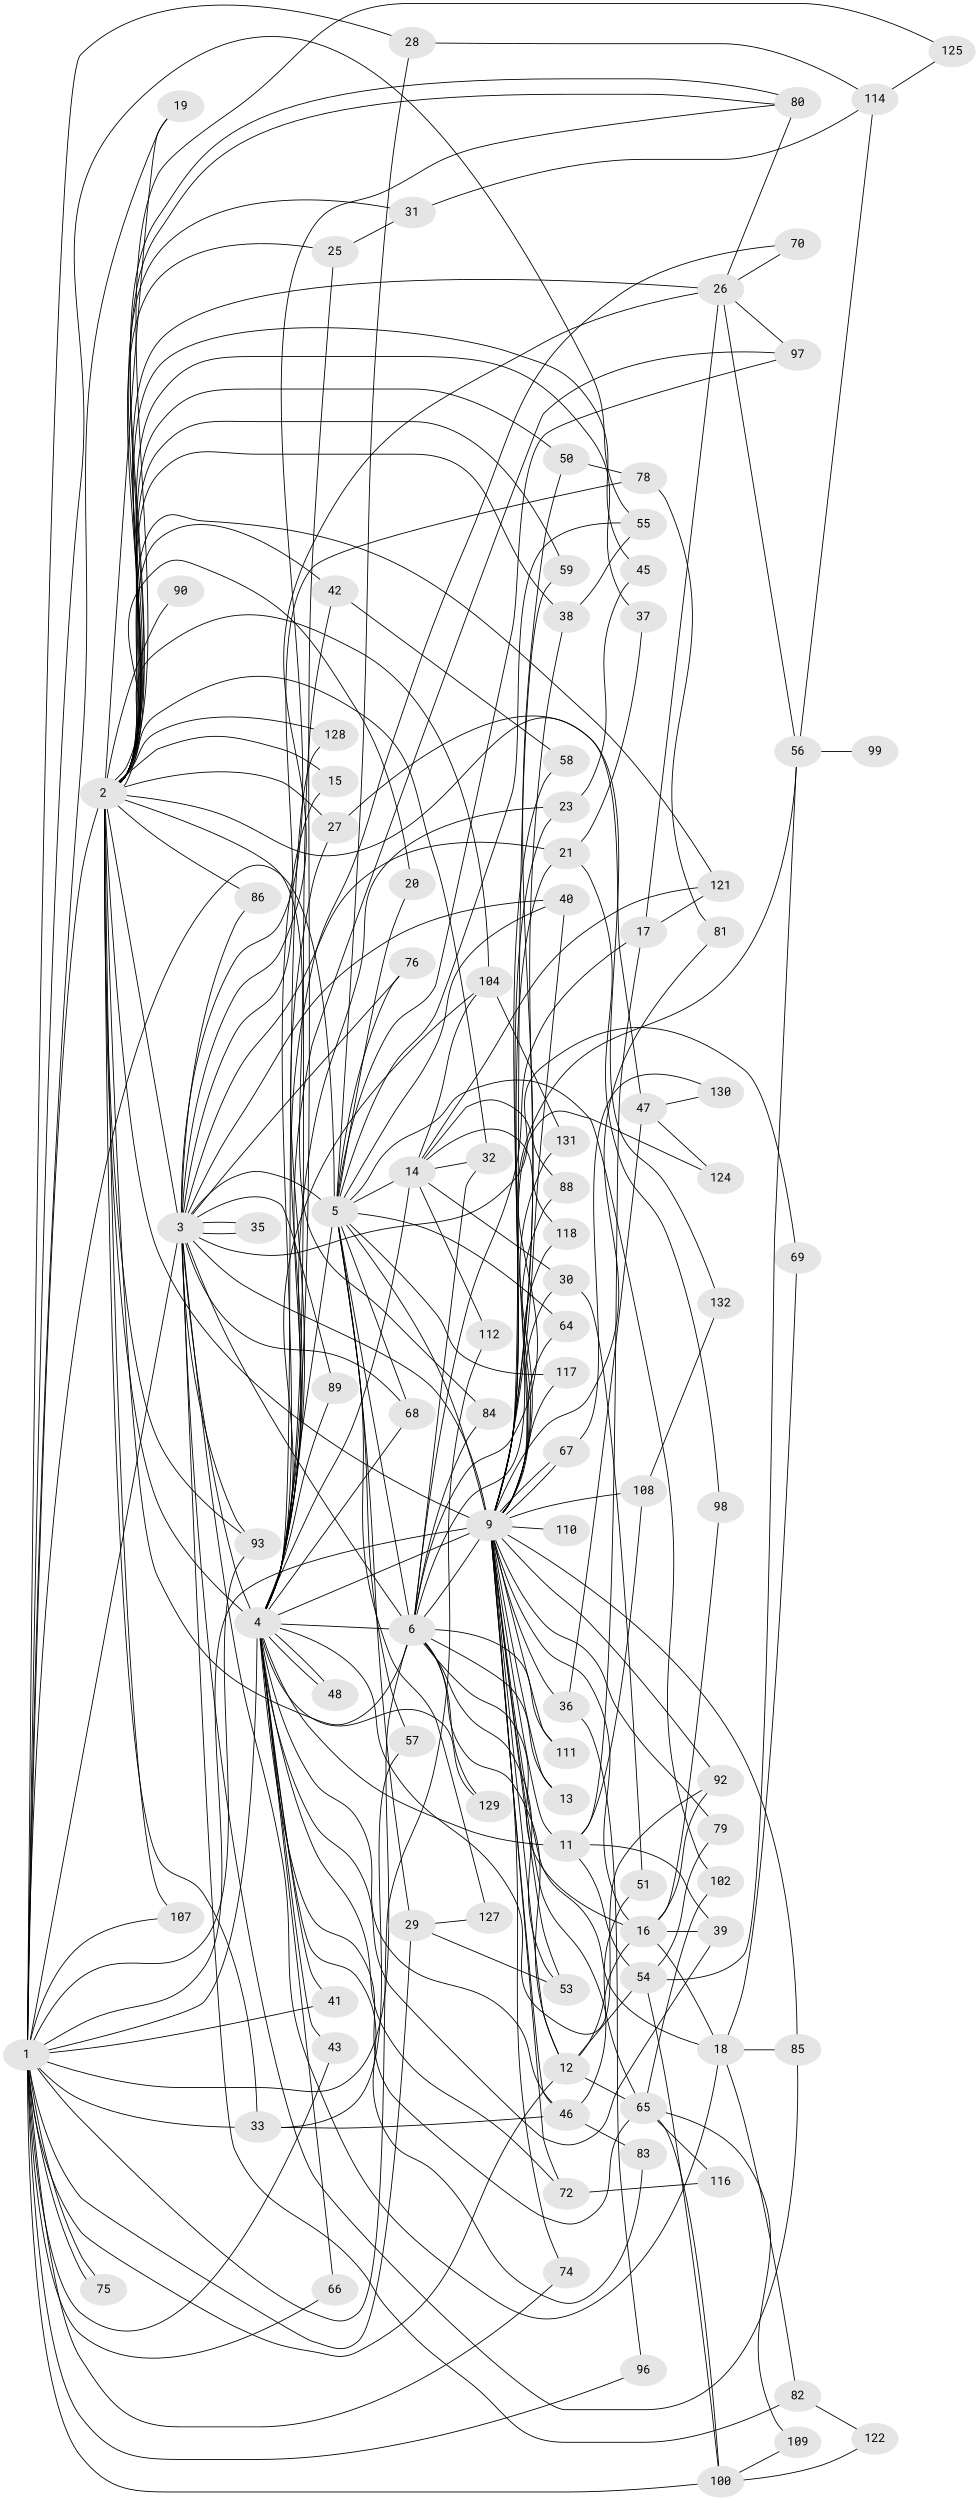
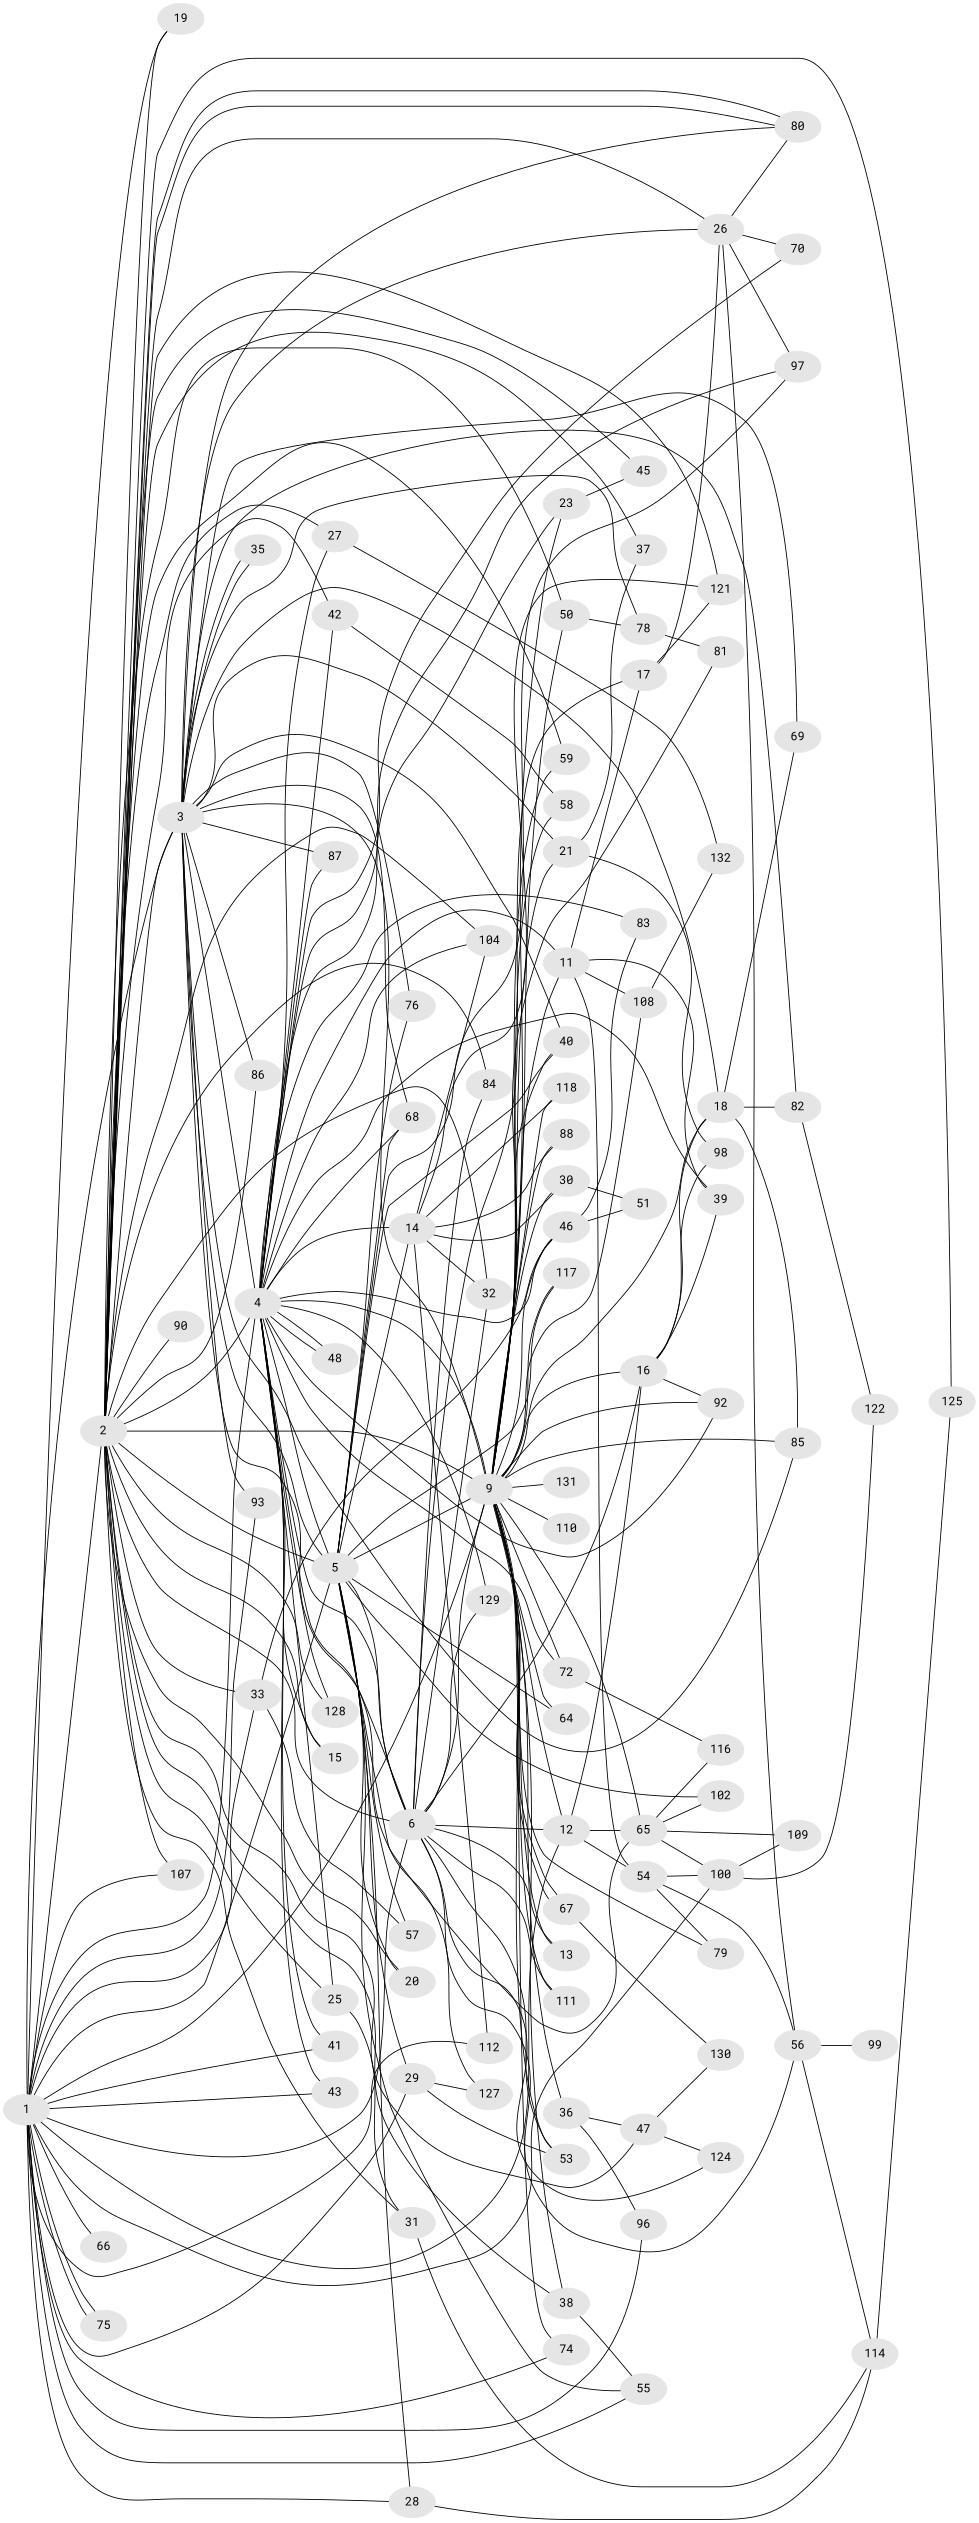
(528, 1062) -> none
(133, 1341) -> (211, 1512)
(335, 1388) -> (335, 857)
(304, 2020) -> none
